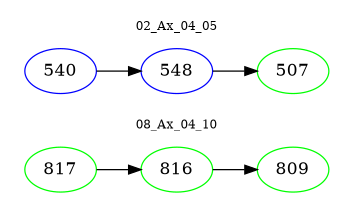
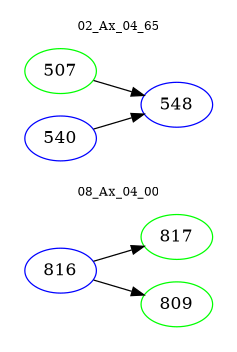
(177, 27) -> (119, 27)
(229, 71) -> (113, 86)
(177, 125) -> (119, 193)
(113, 170) -> (113, 256)
(177, 170) -> (61, 271)
